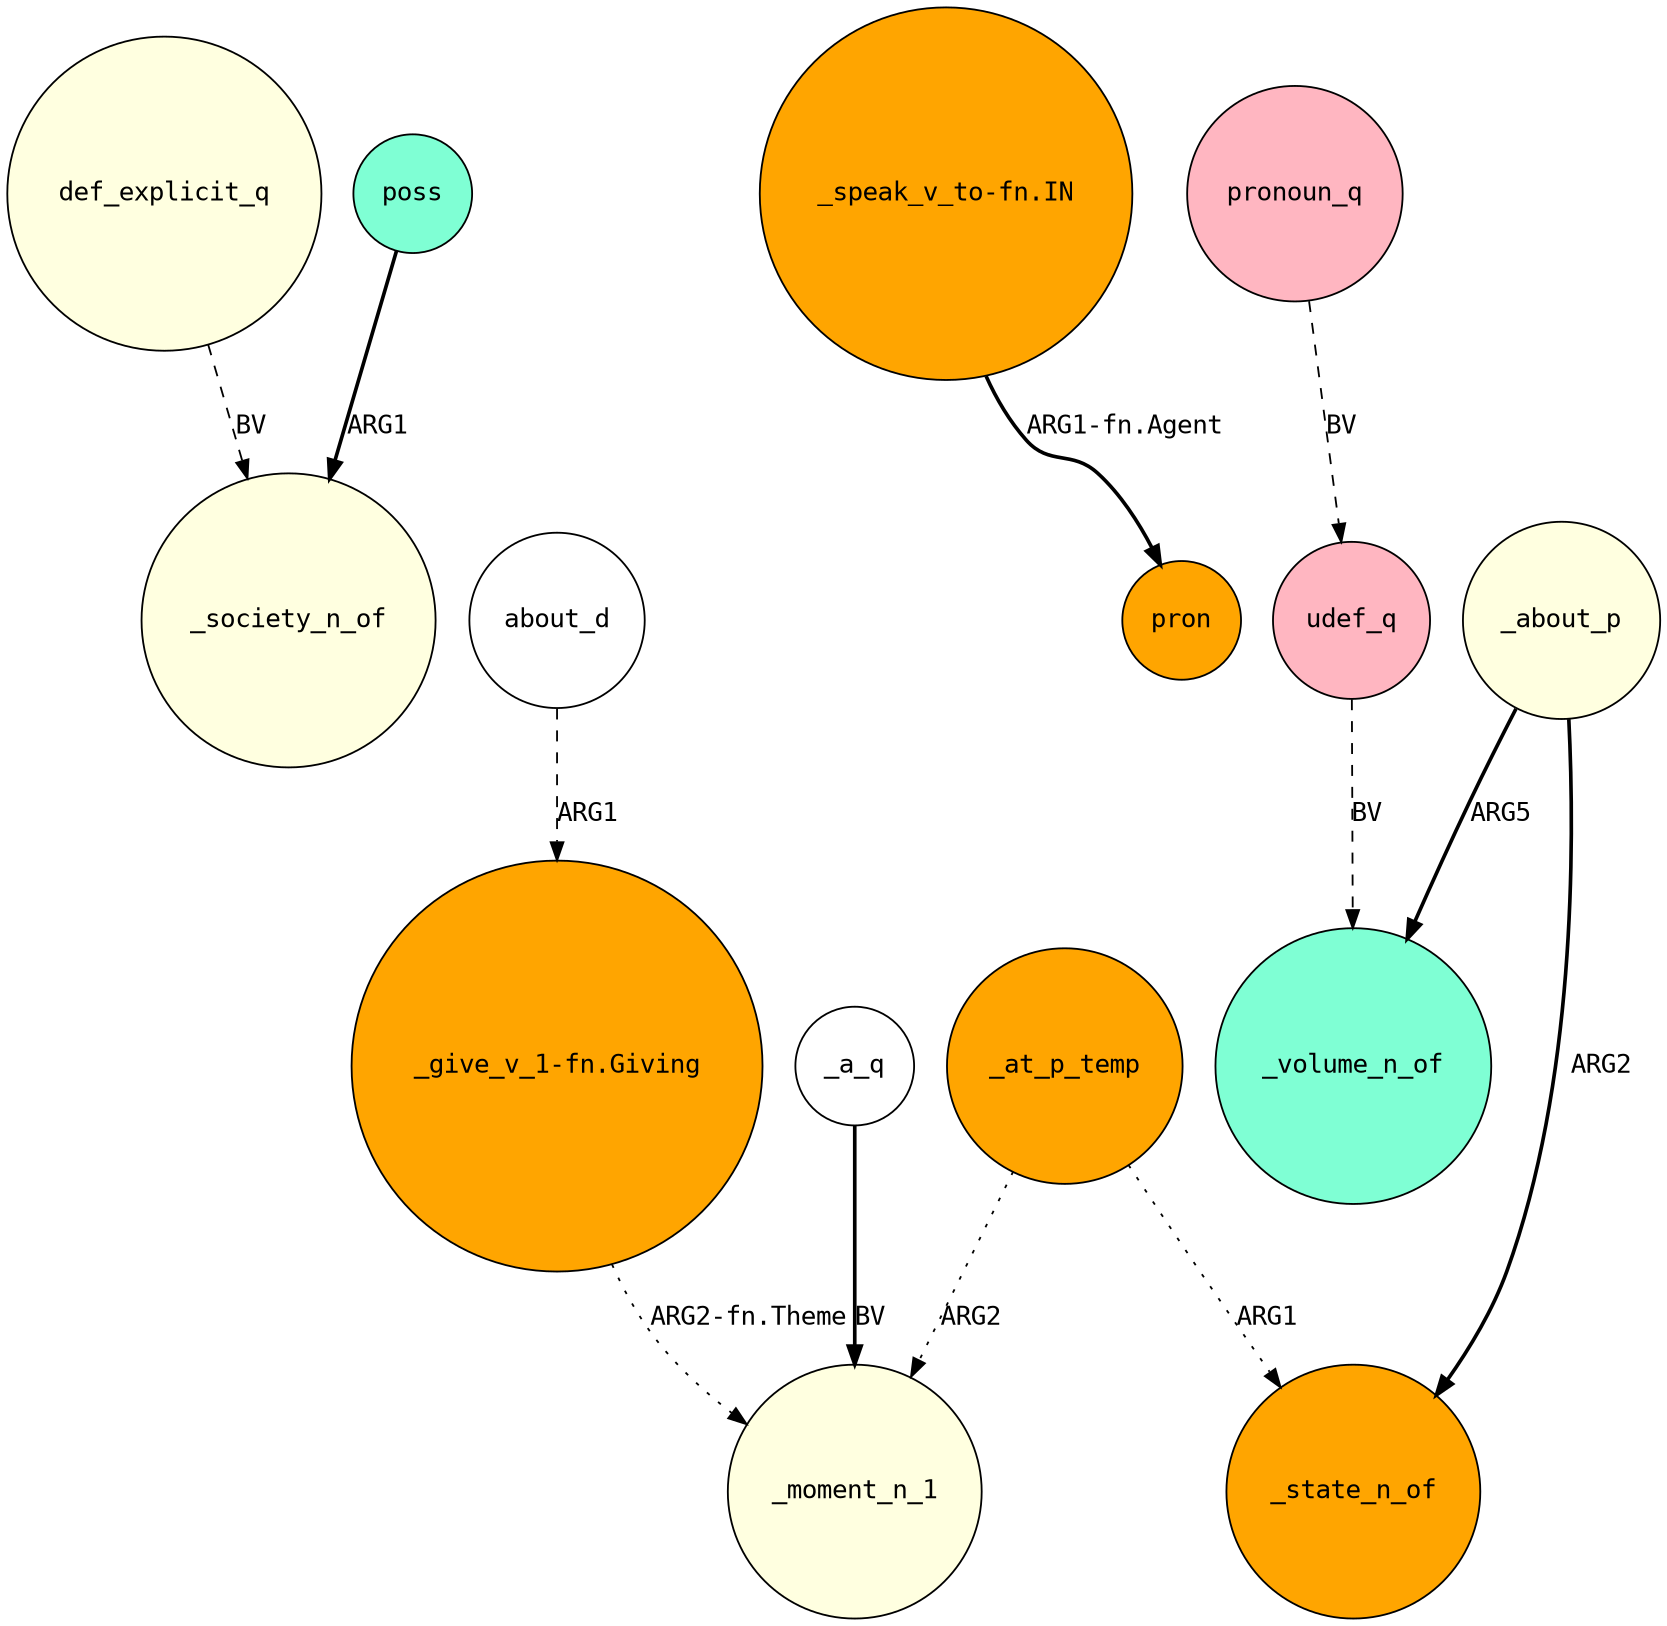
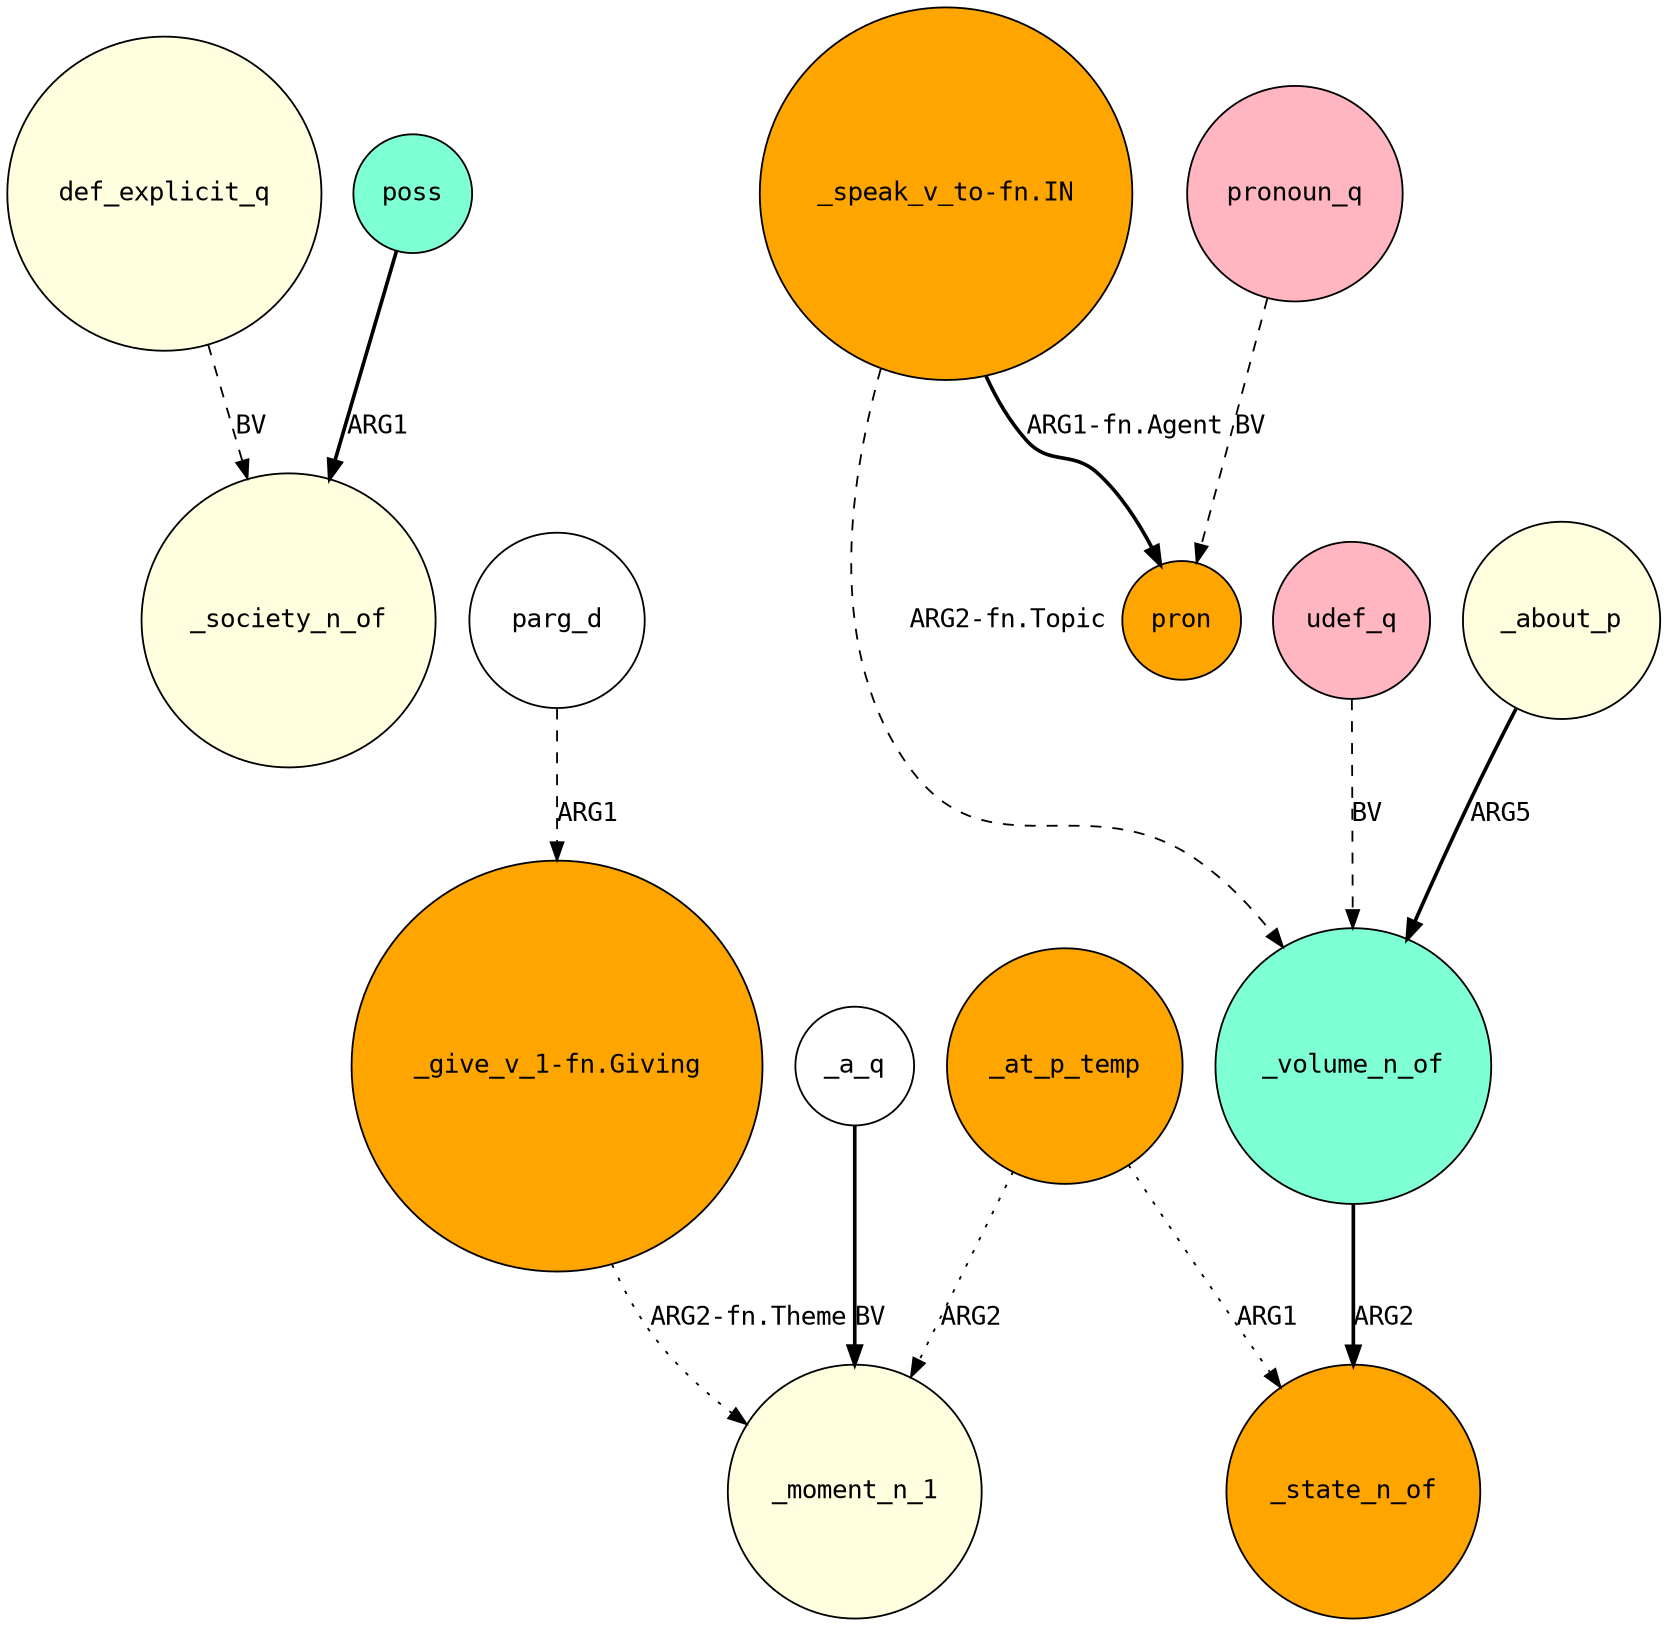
(1324, 412) -> (1234, 421)
(557, 620) -> (557, 620)
none -> (911, 769)
(1556, 1060) -> (1353, 1275)
